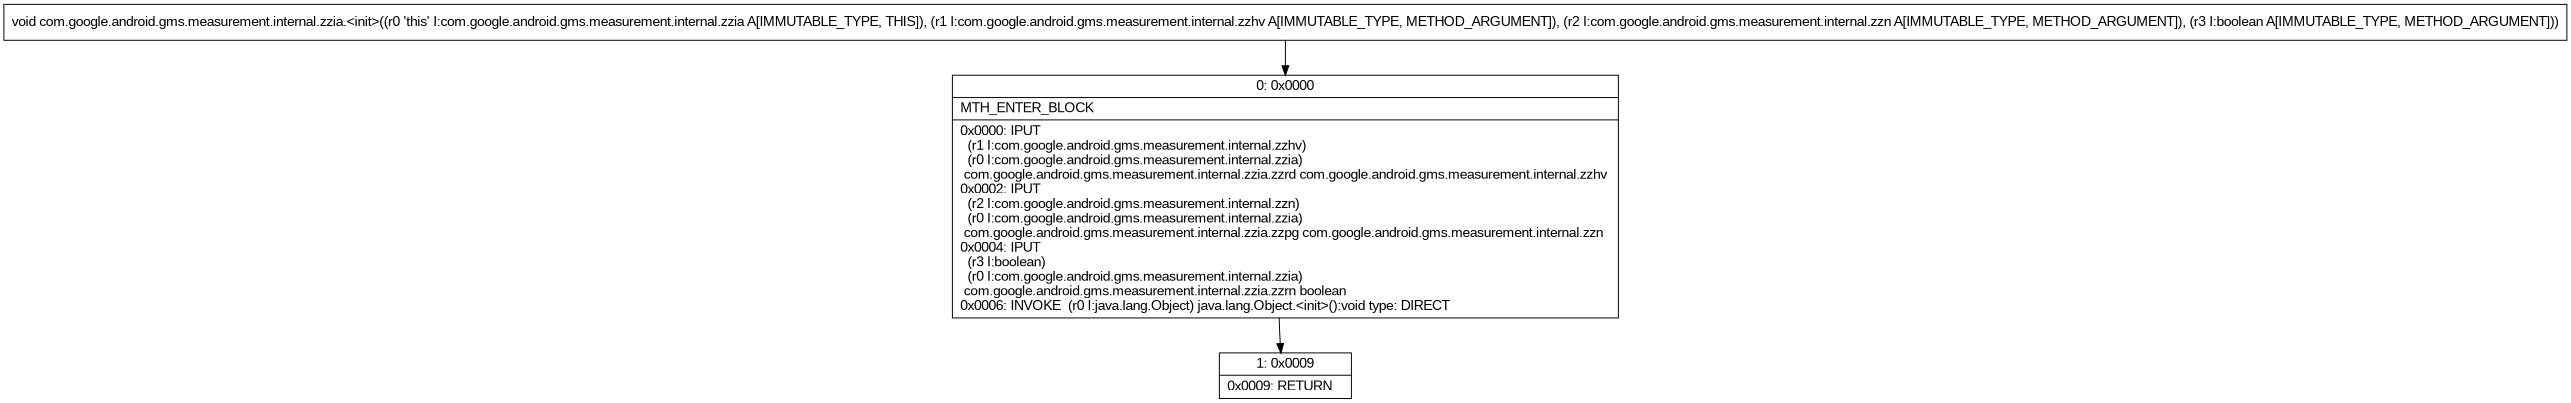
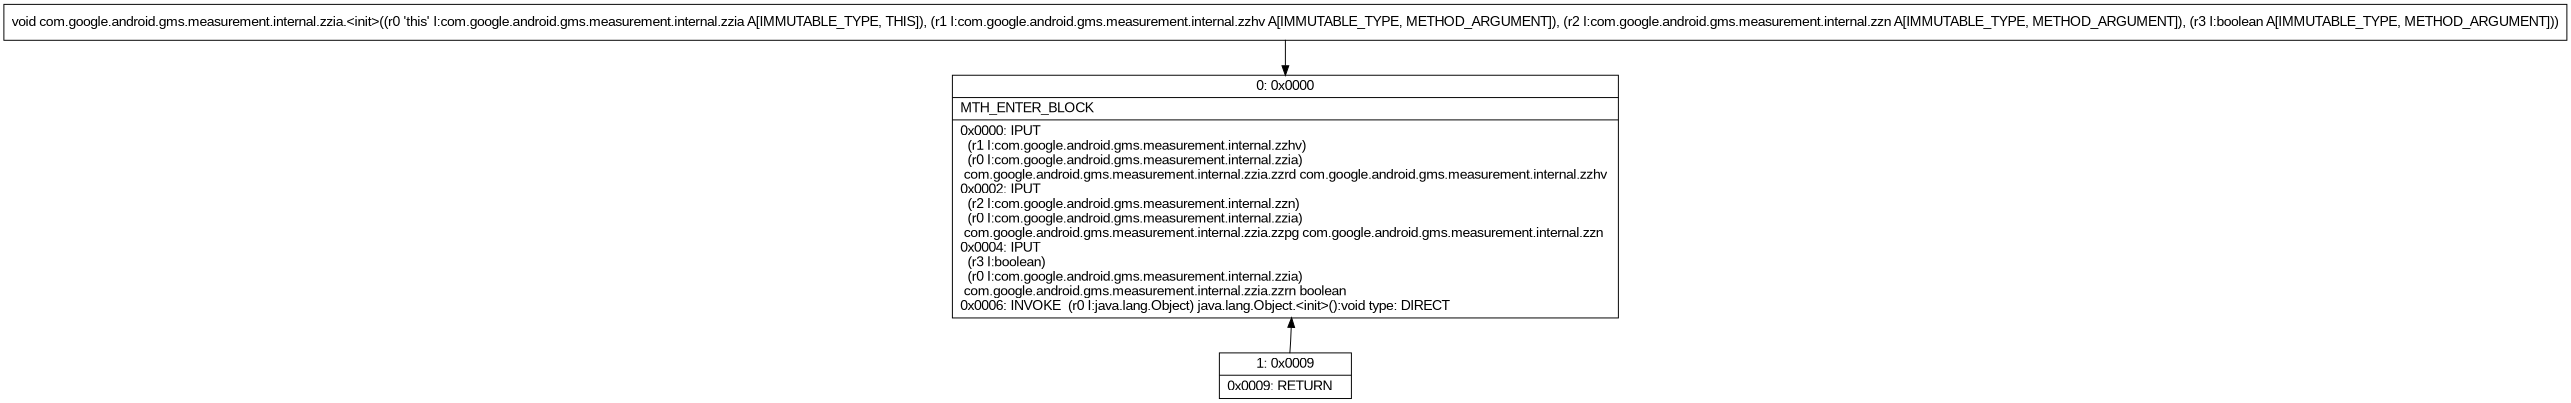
(1280, 331) -> (1291, 340)
